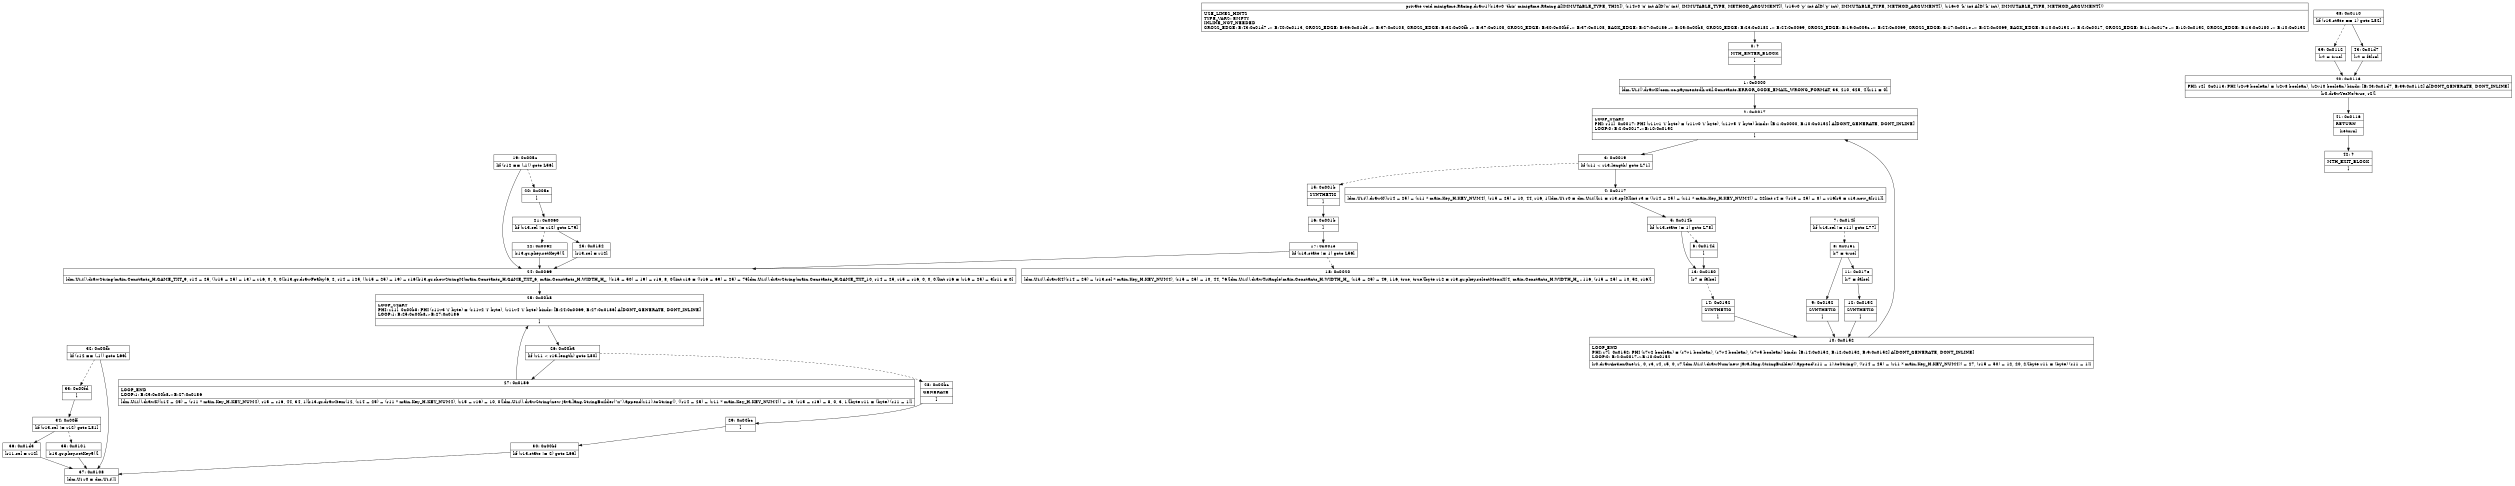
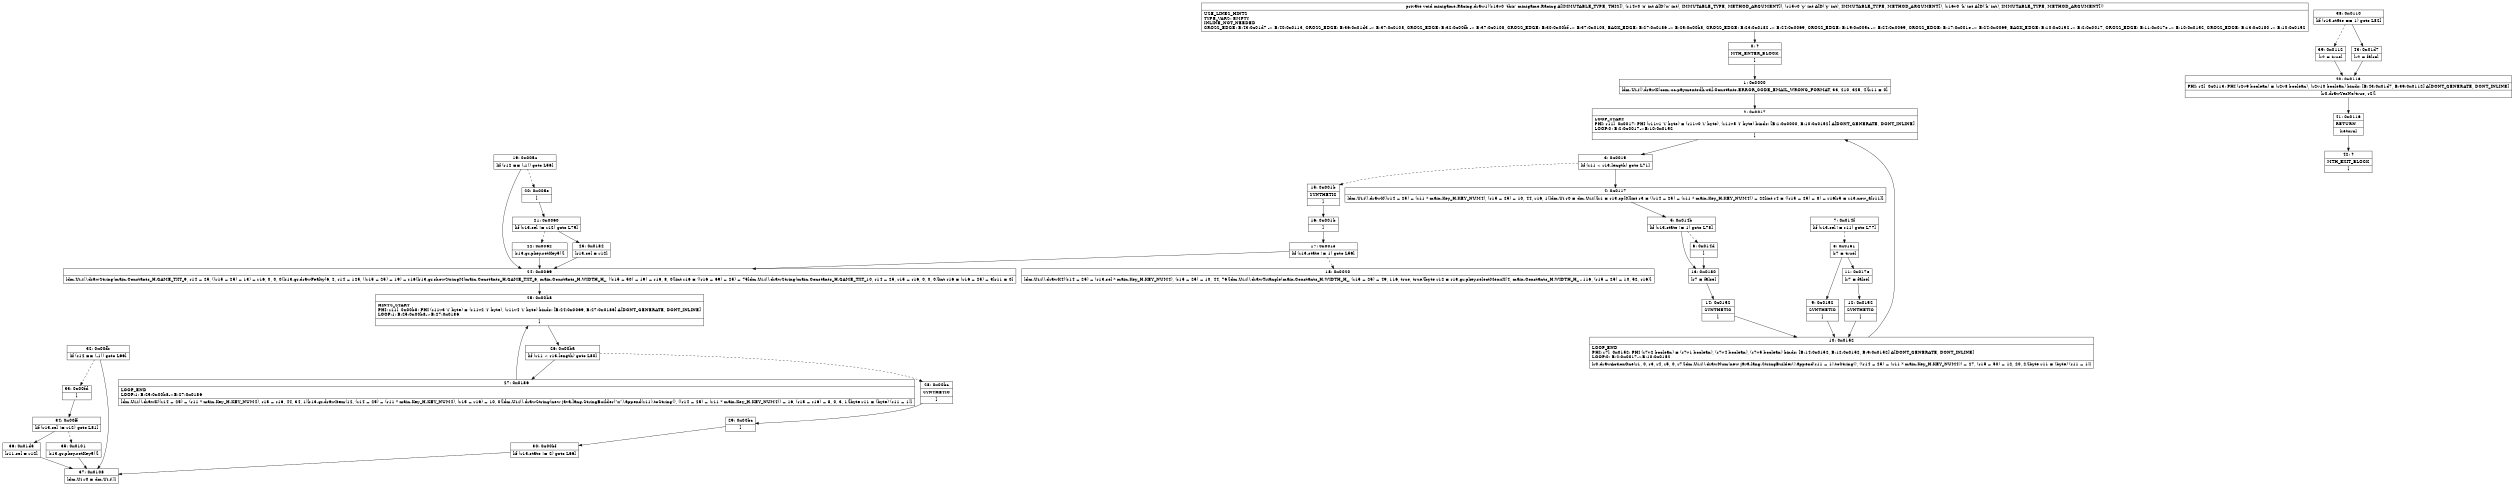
(1710, 290) -> (1710, 290)
(393, 305) -> (394, 305)
(936, 392) -> (937, 392)
